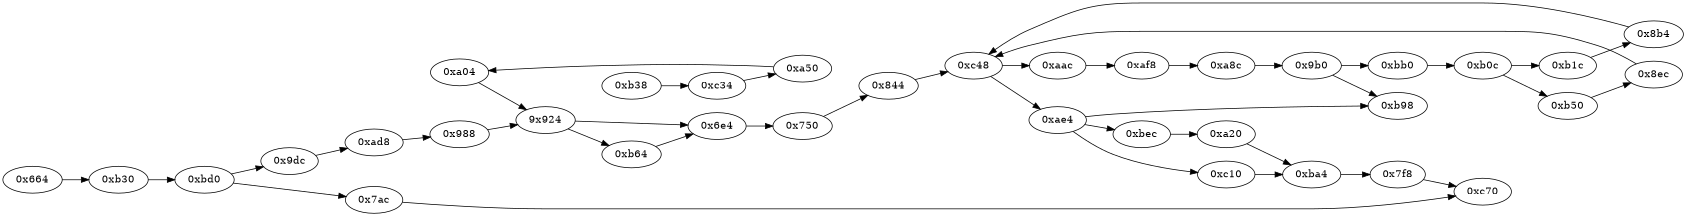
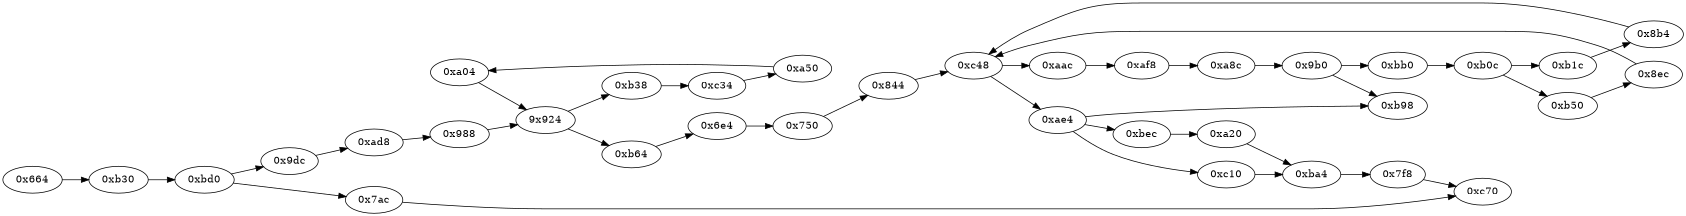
(628, 123) -> (585, 104)
